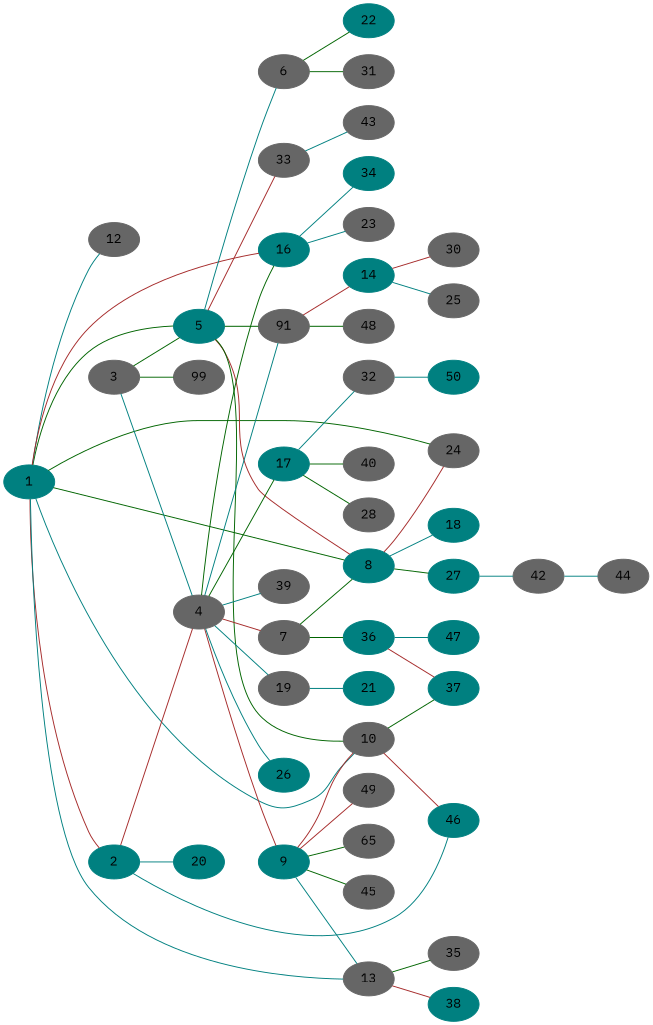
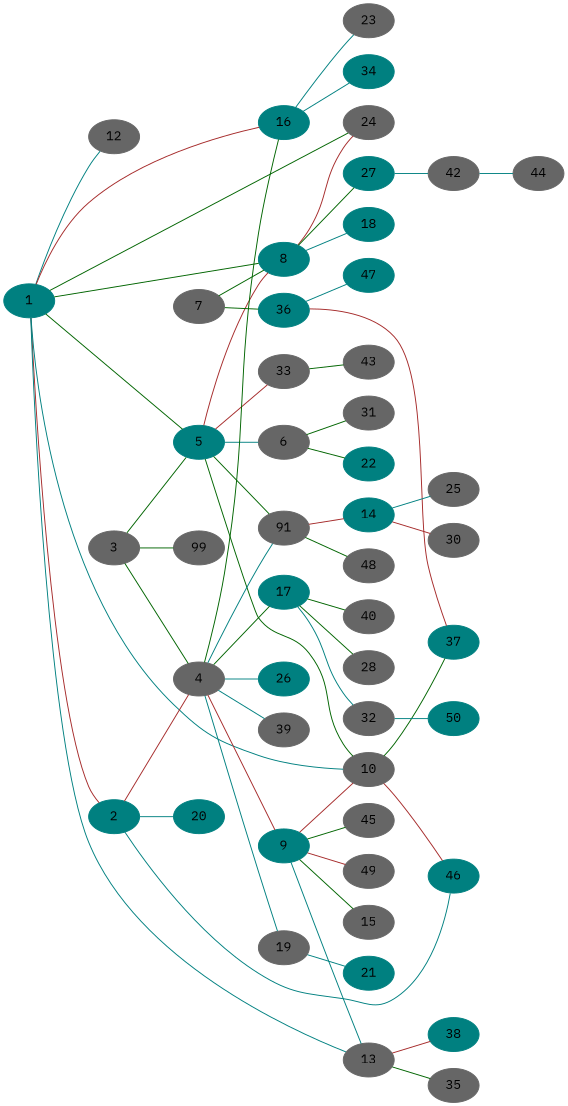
(326, 141) -> (326, 367)
(157, 495) -> (157, 613)
(242, 625) -> none
(369, 841) -> (369, 922)
